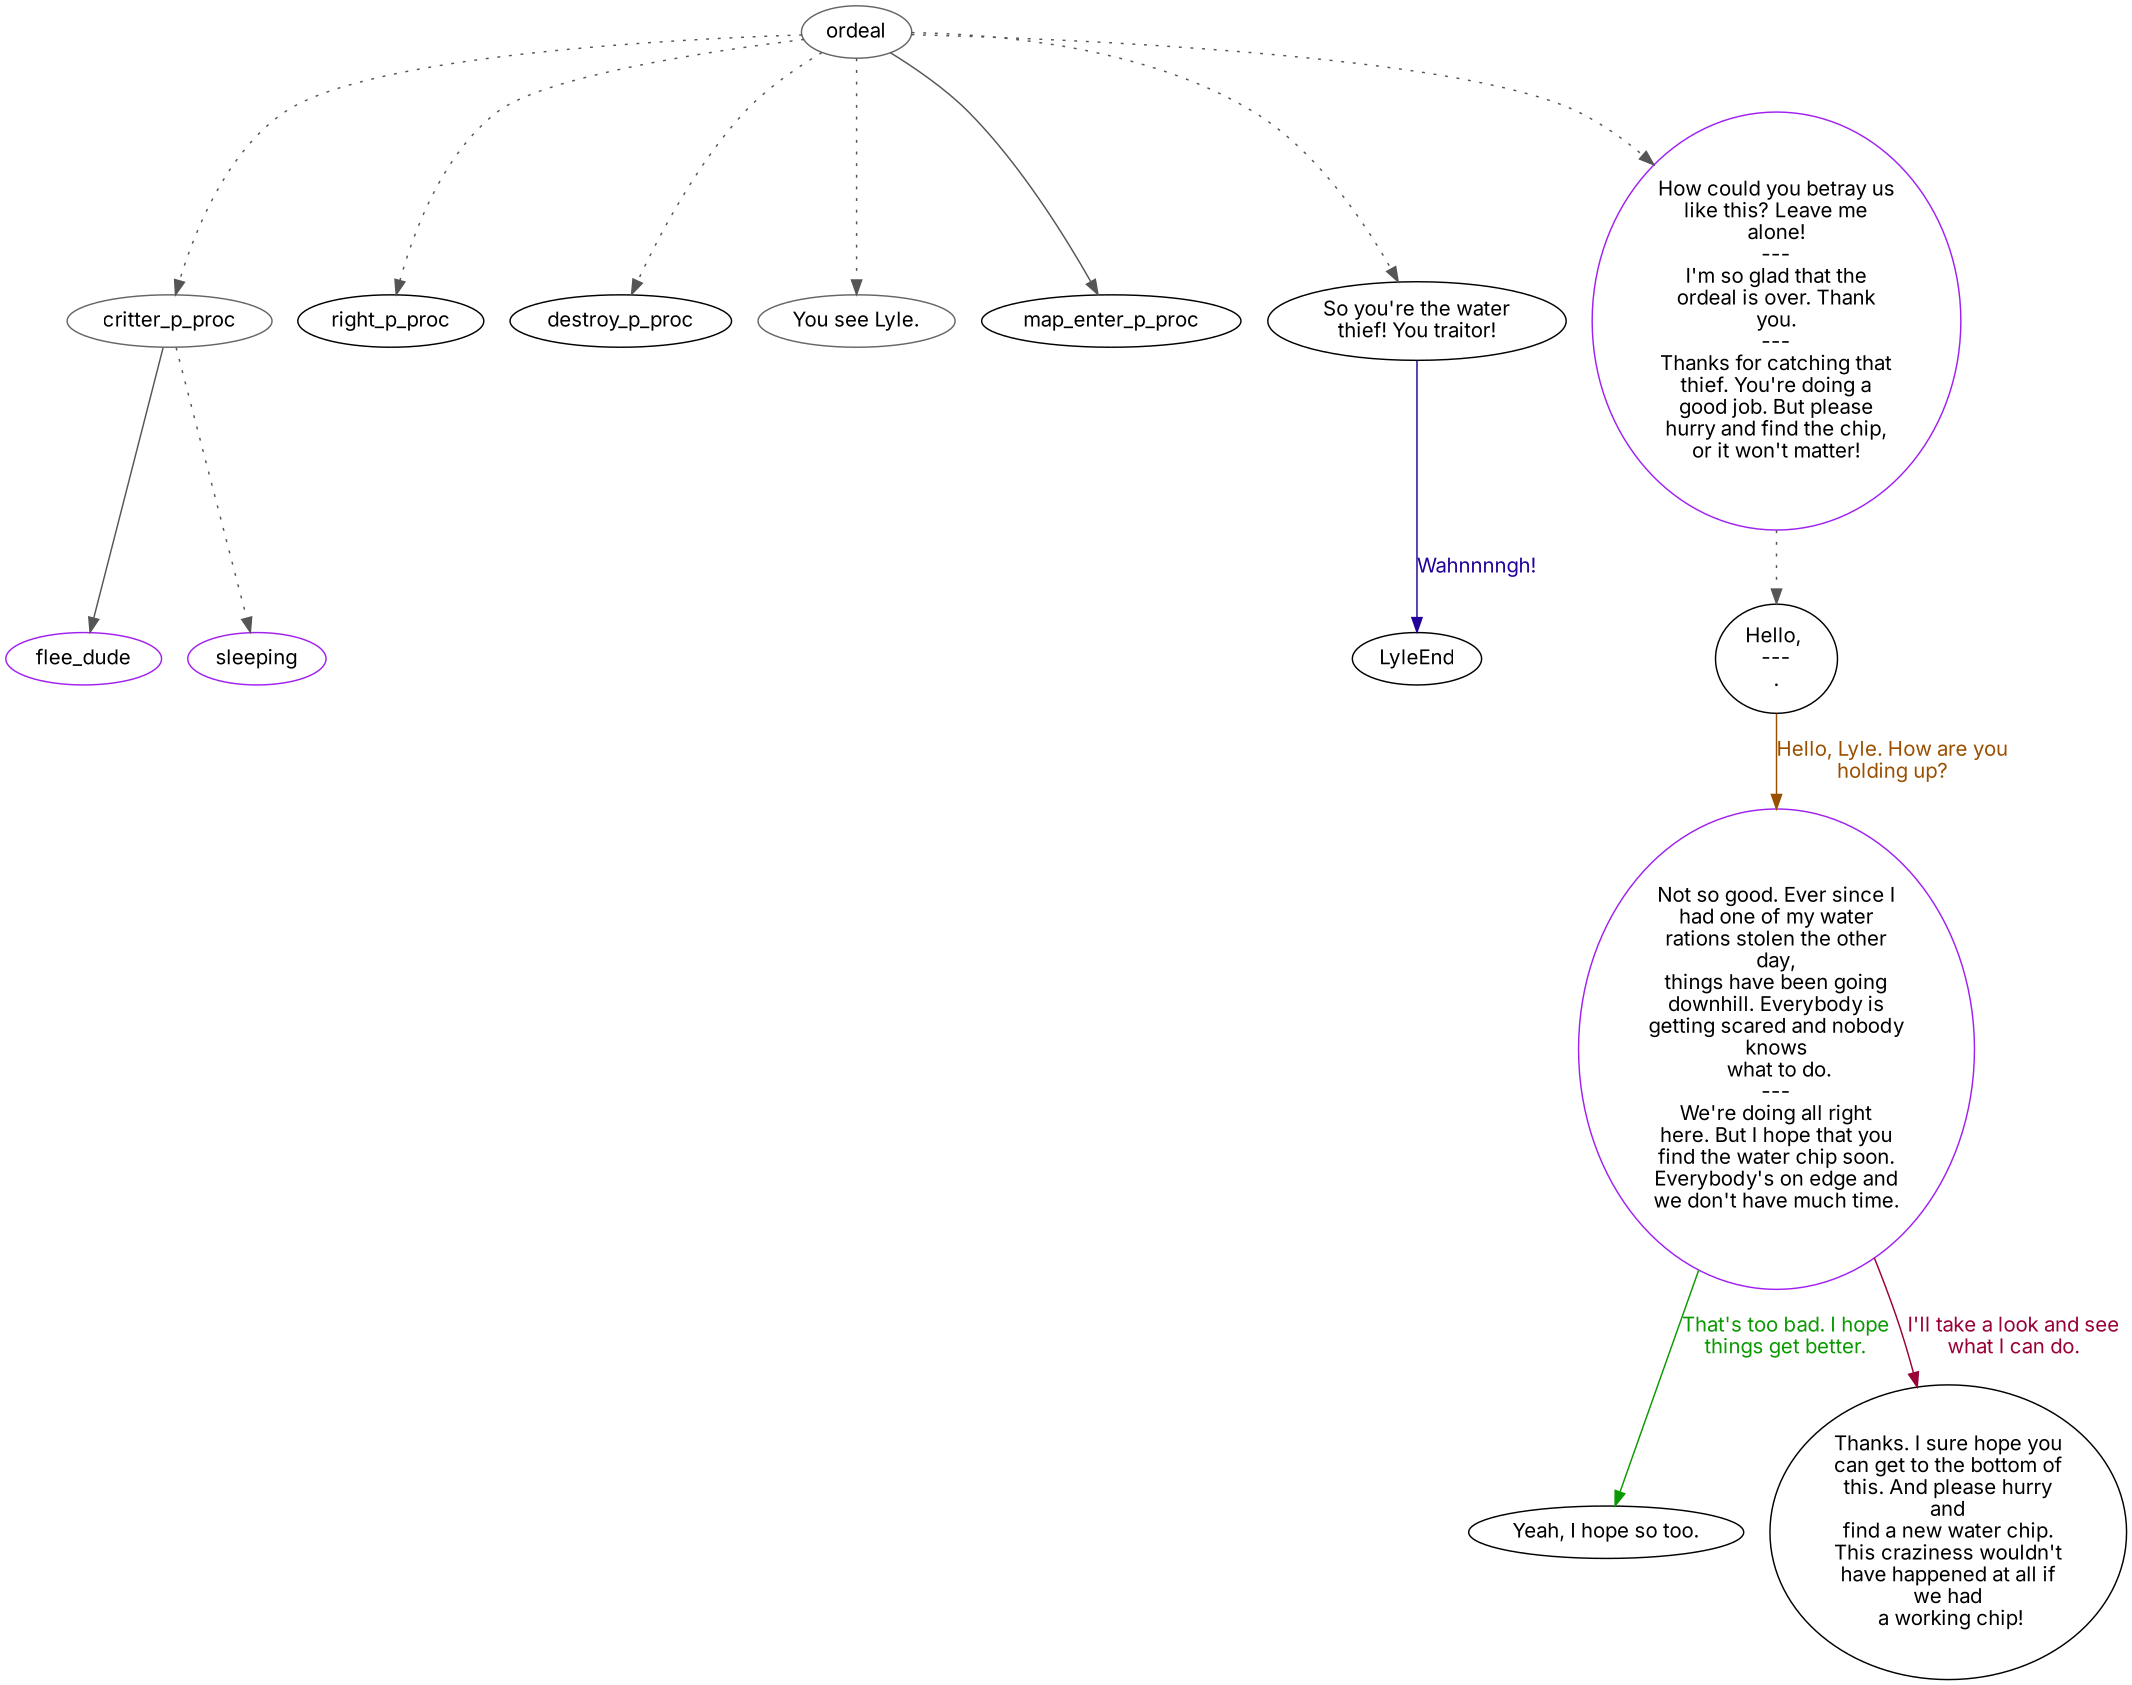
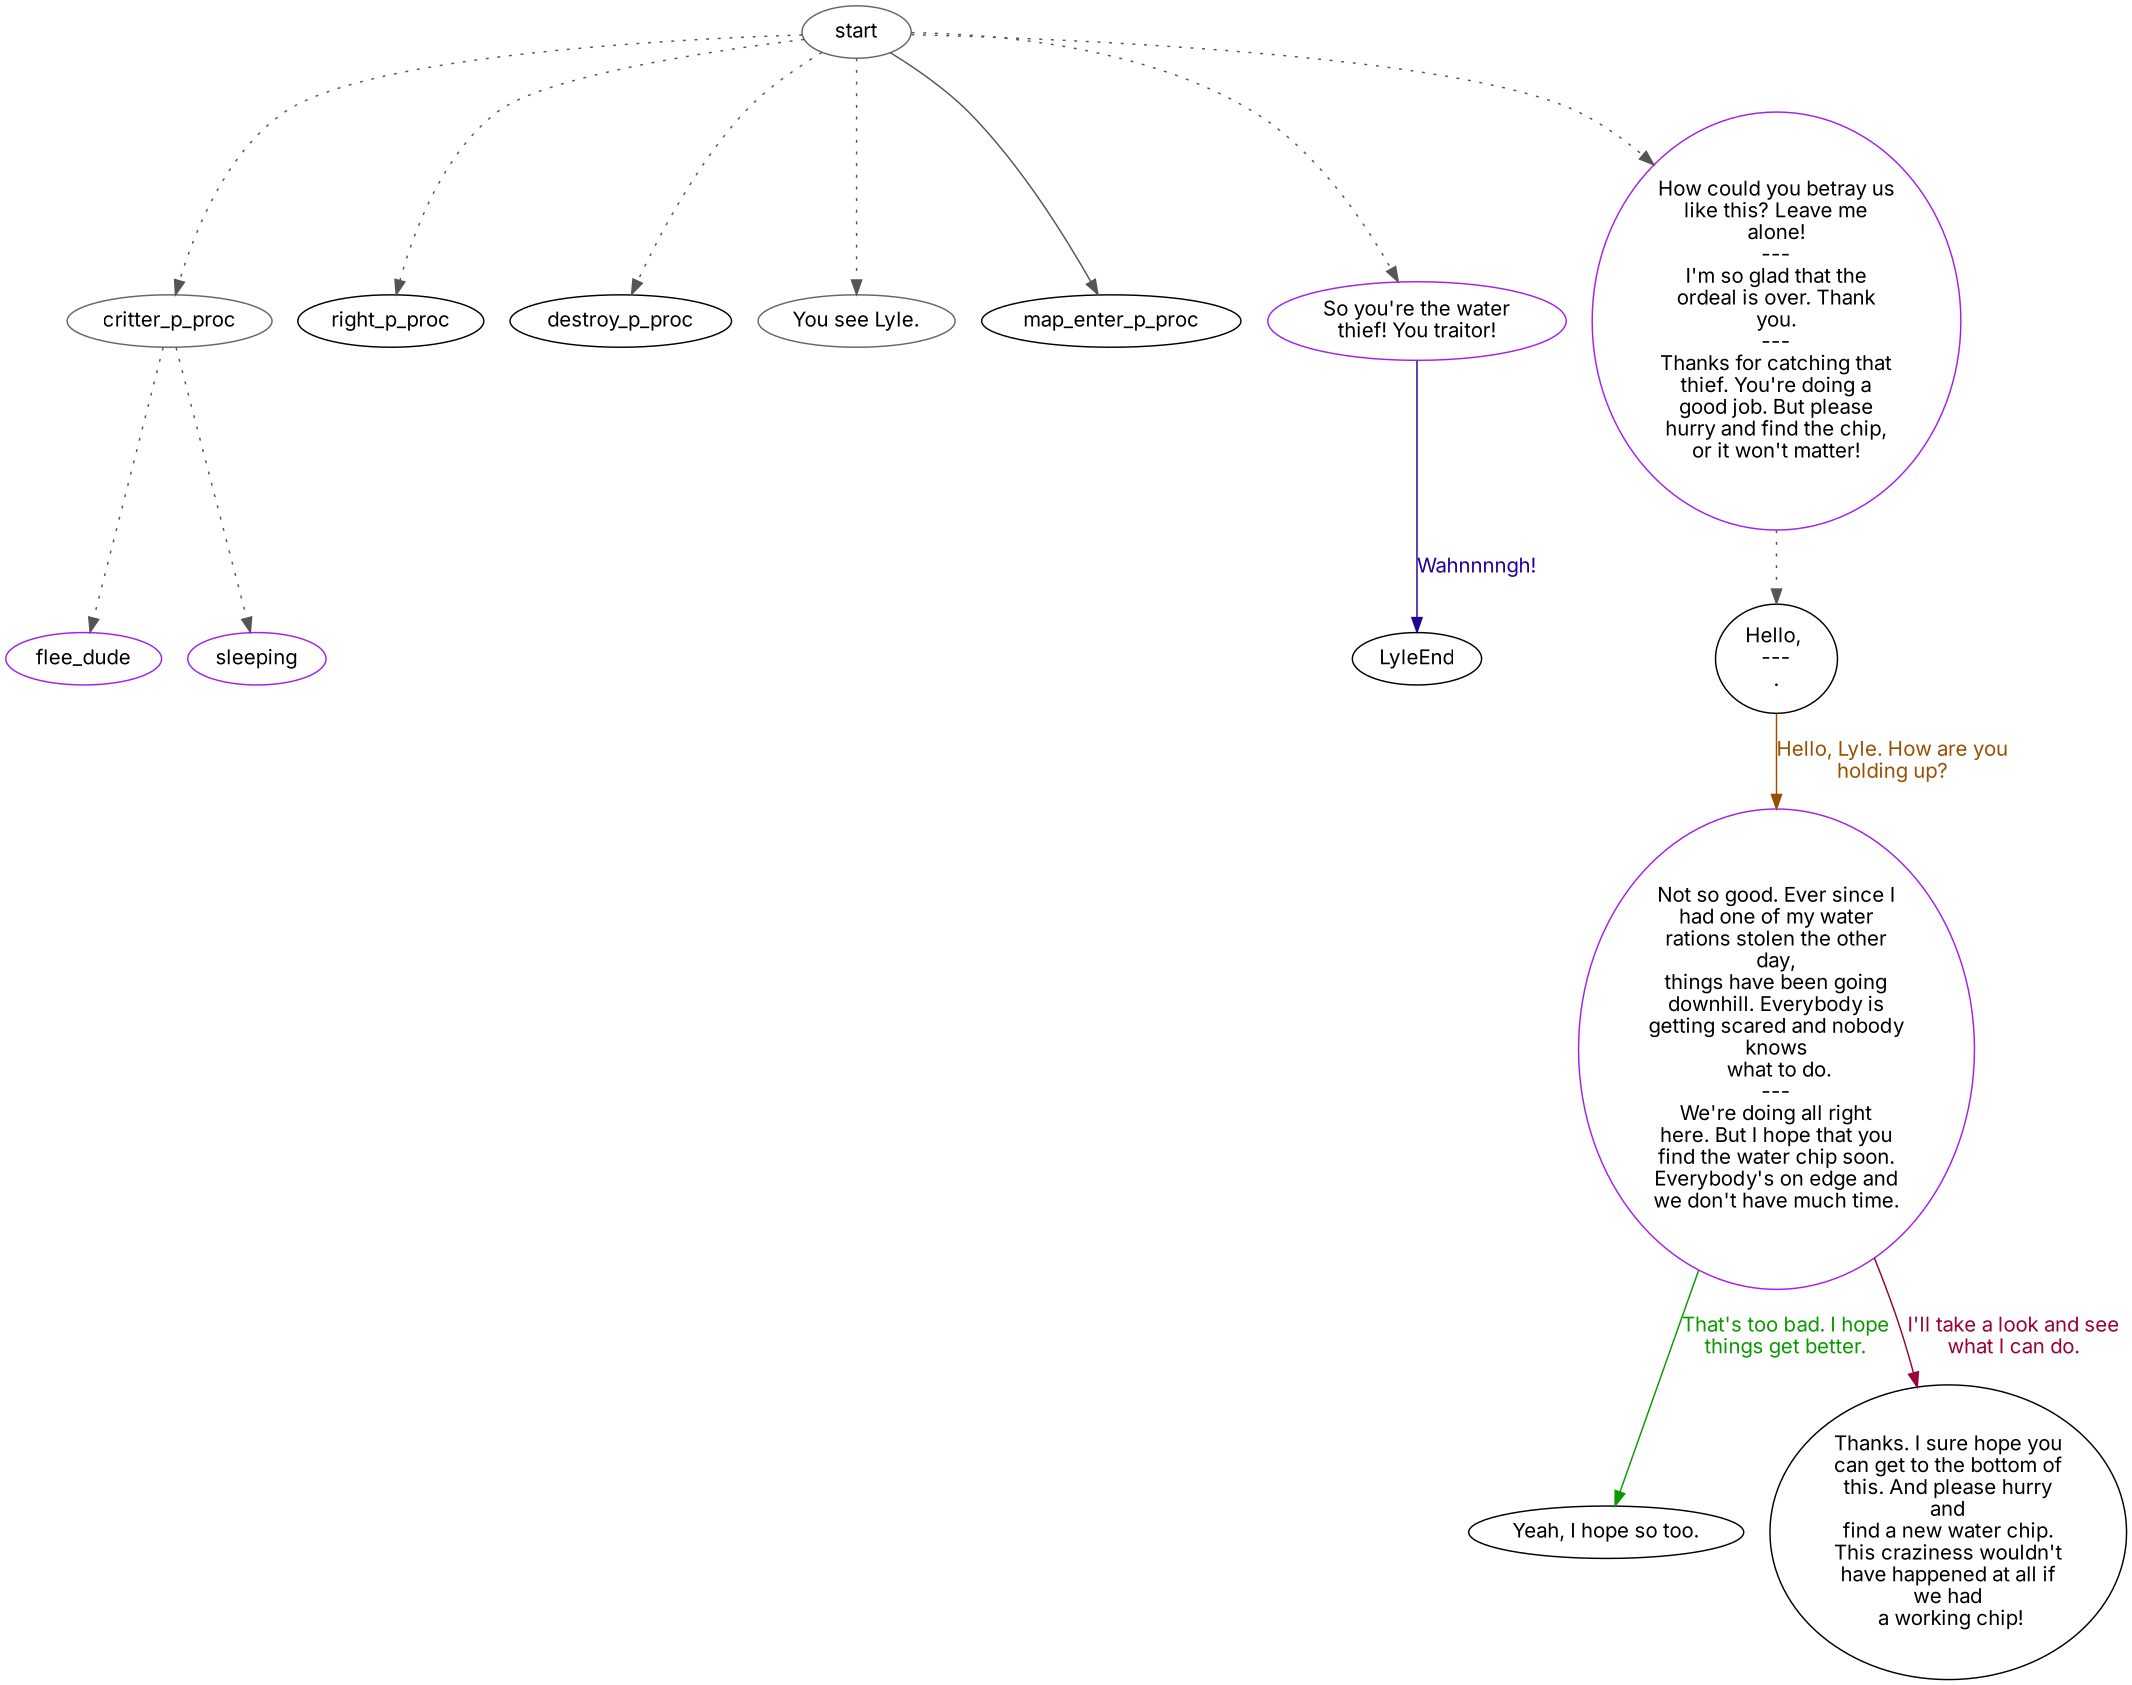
(857, 32) -> (857, 32)
(1417, 321) -> (1417, 321)
(128, 483) -> (128, 483)
